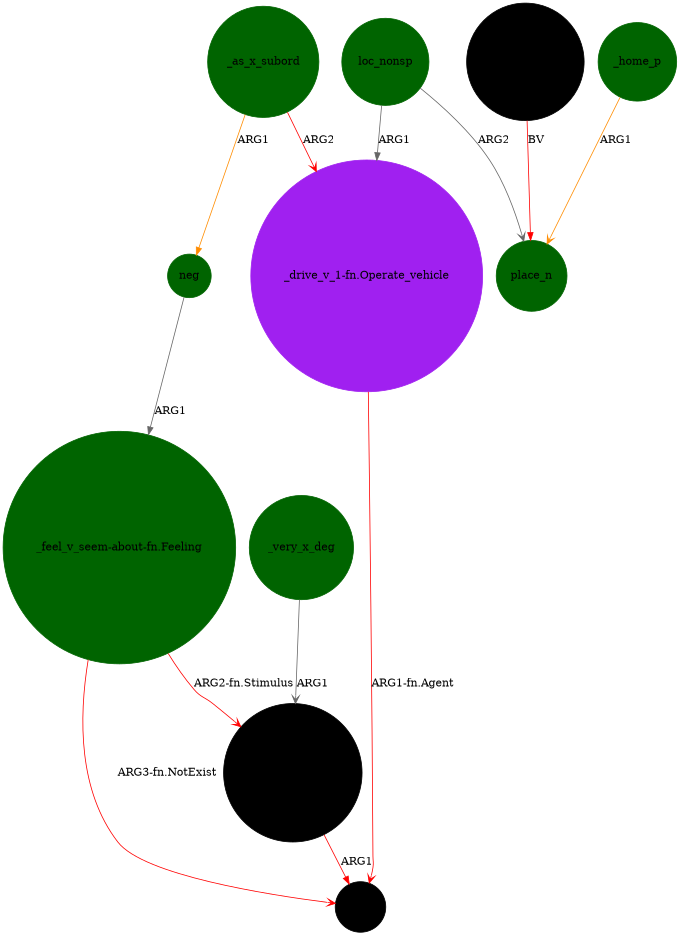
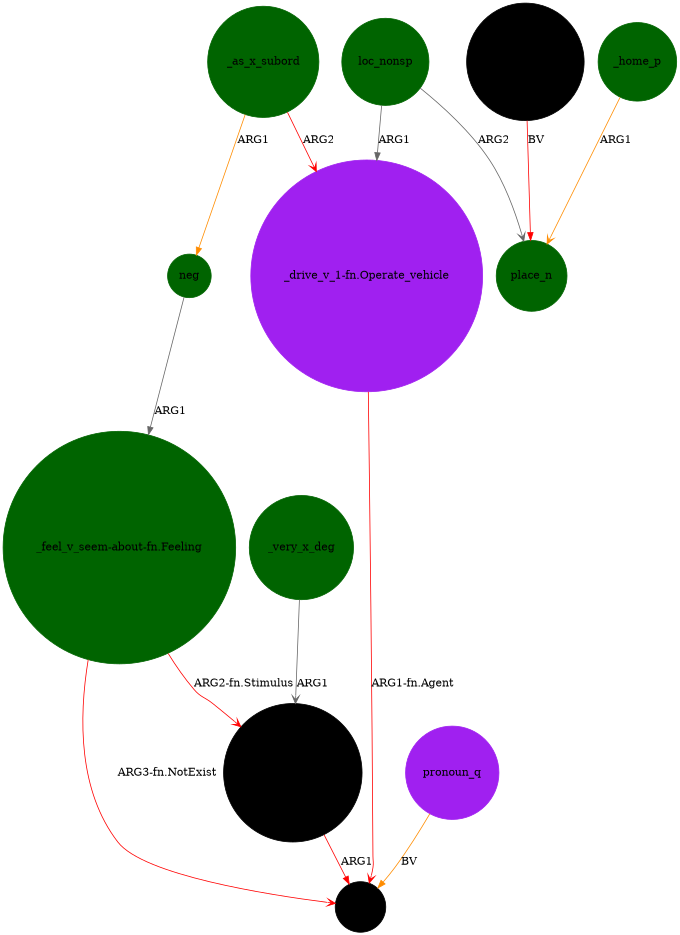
none -> (452, 773)
